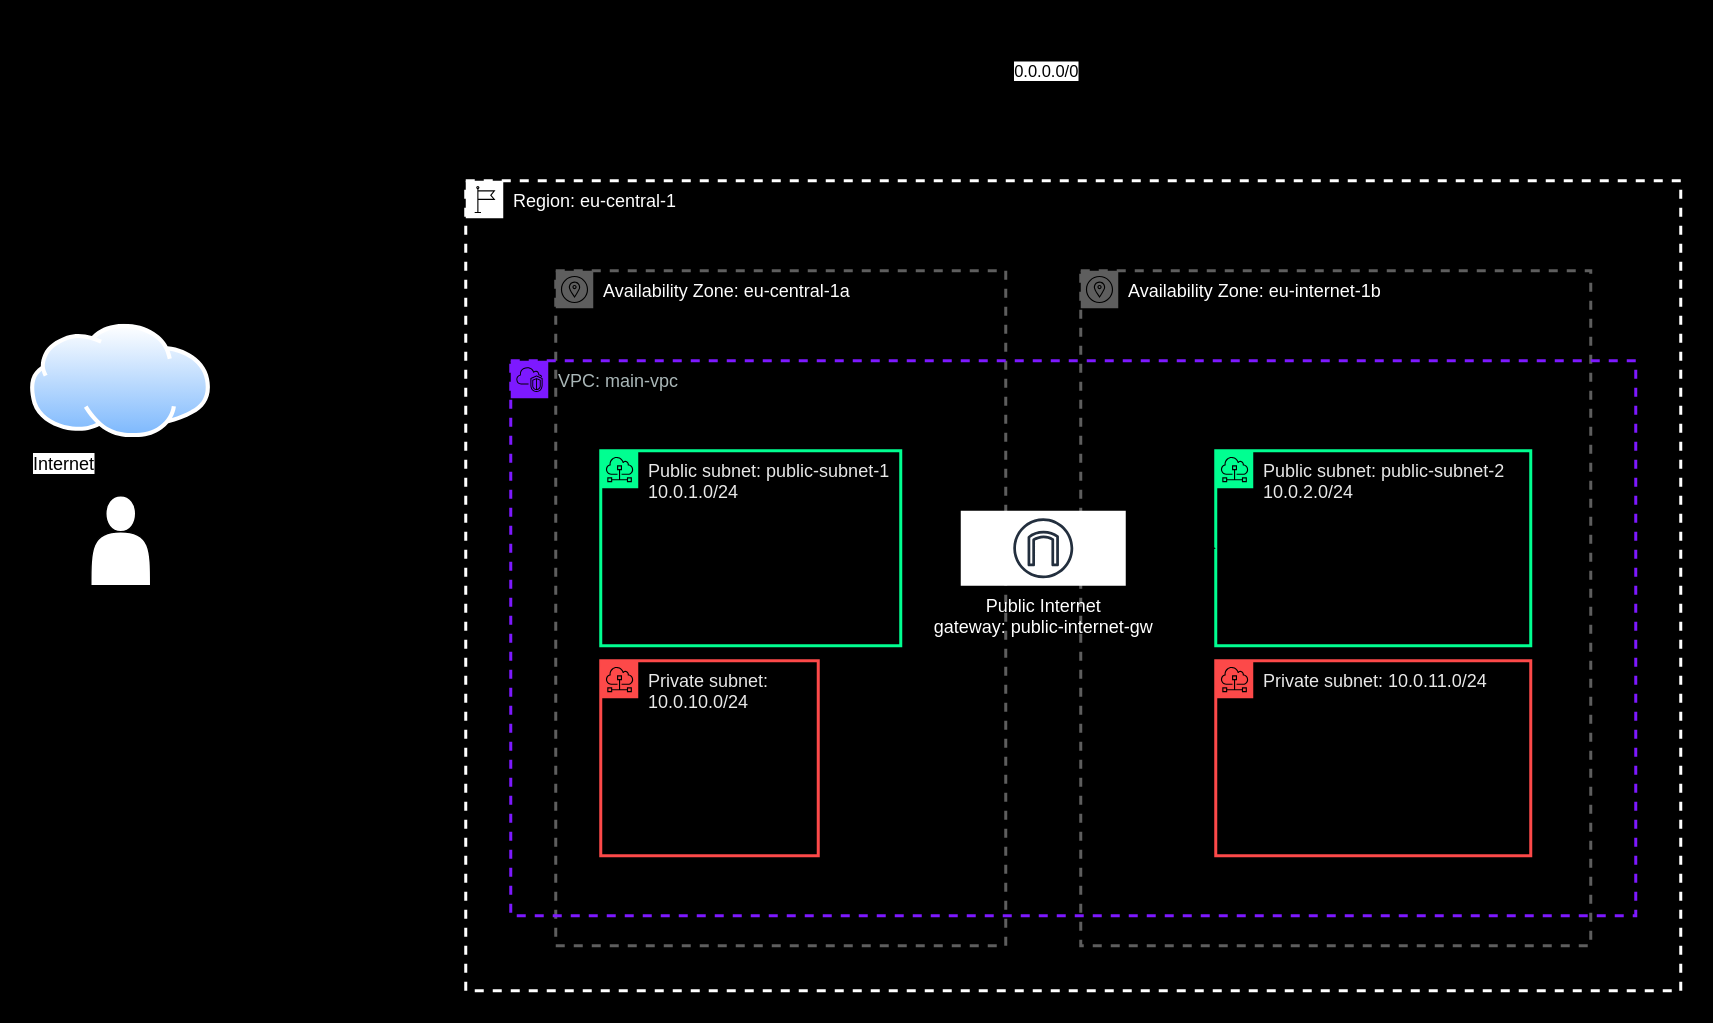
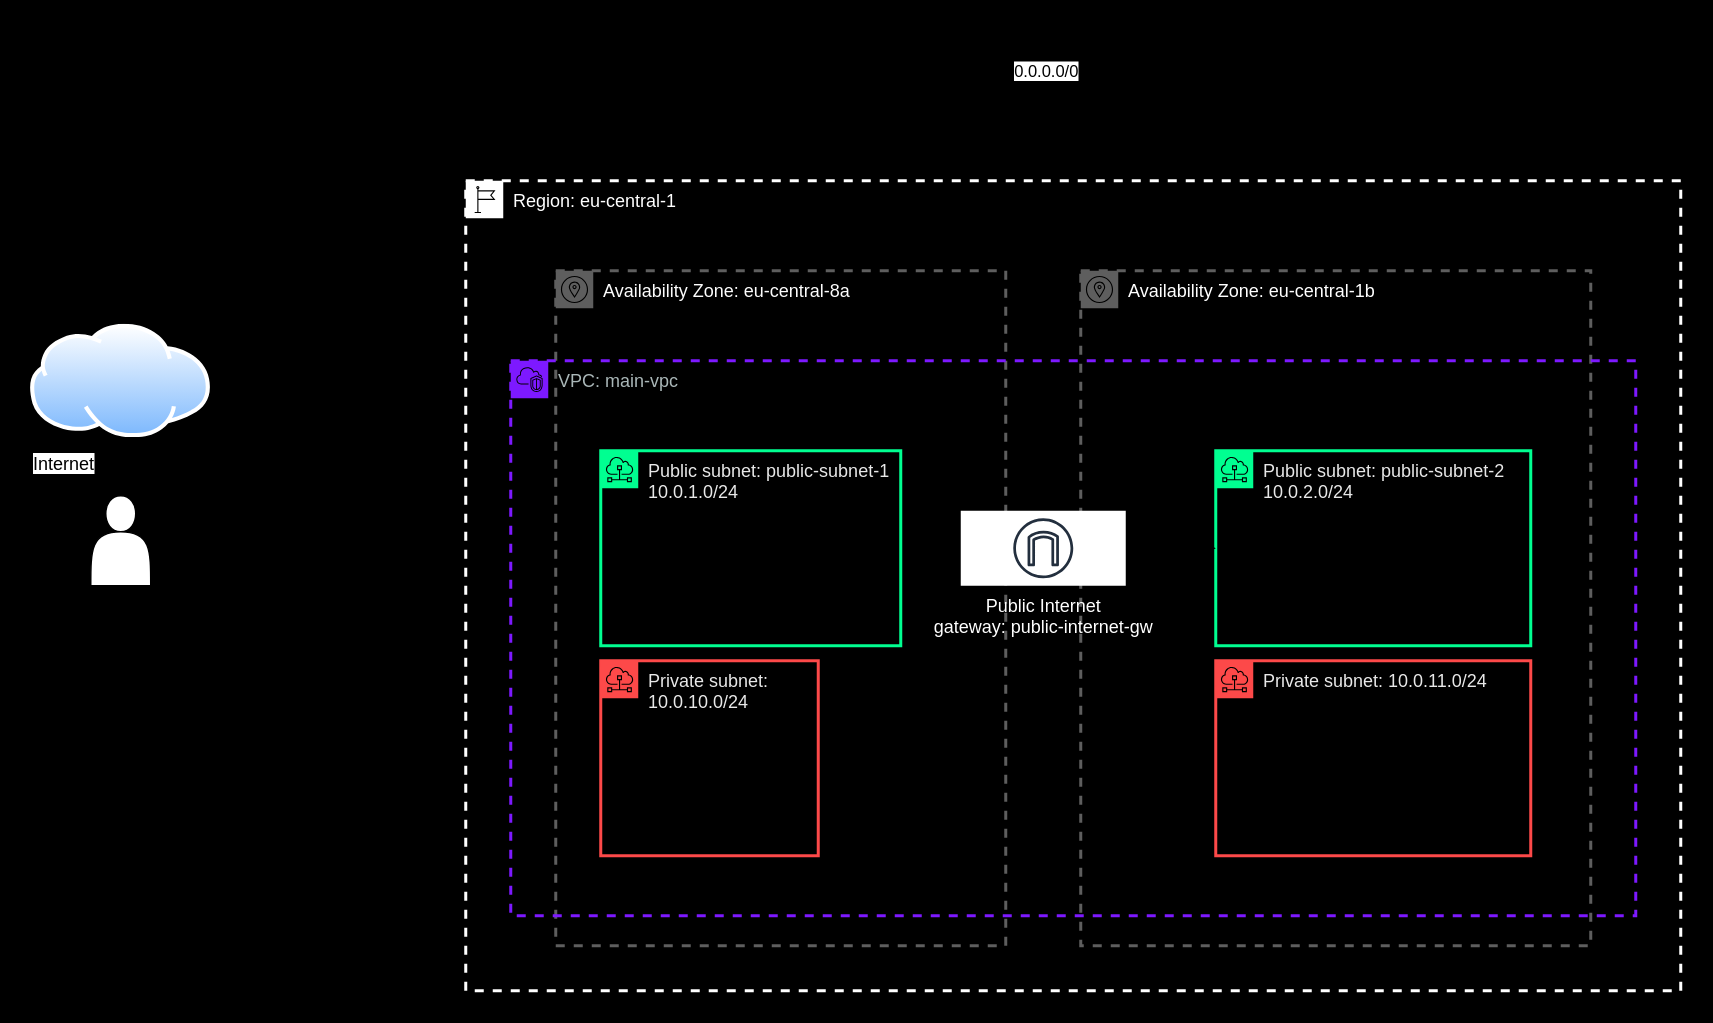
(744, 292) -> (744, 292)
(1274, 292) -> (1269, 292)
